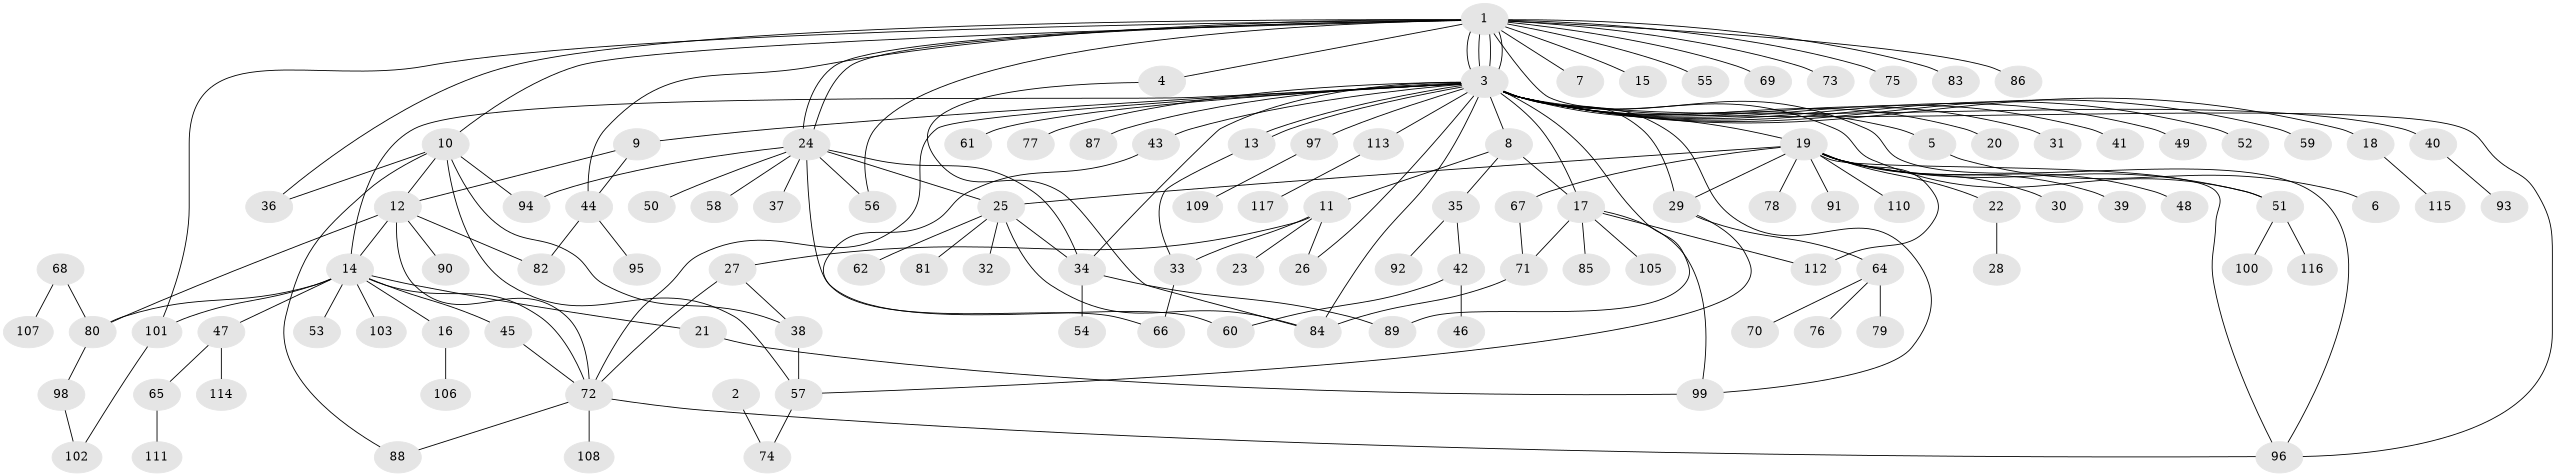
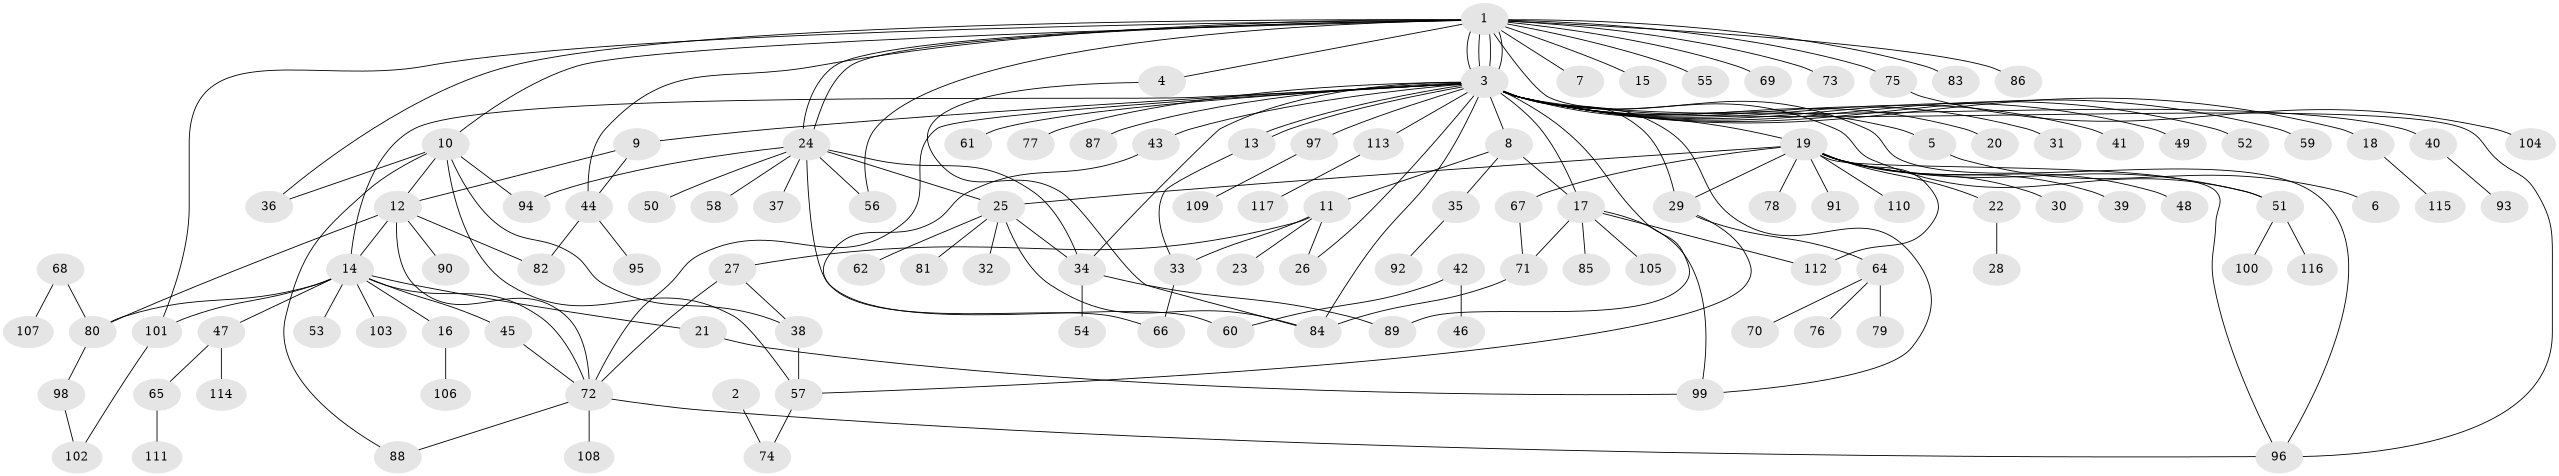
none -> (2531, 144)
(1459, 238) -> none
